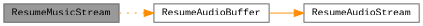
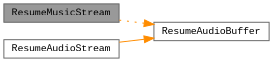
(282, 13) -> (132, 41)
